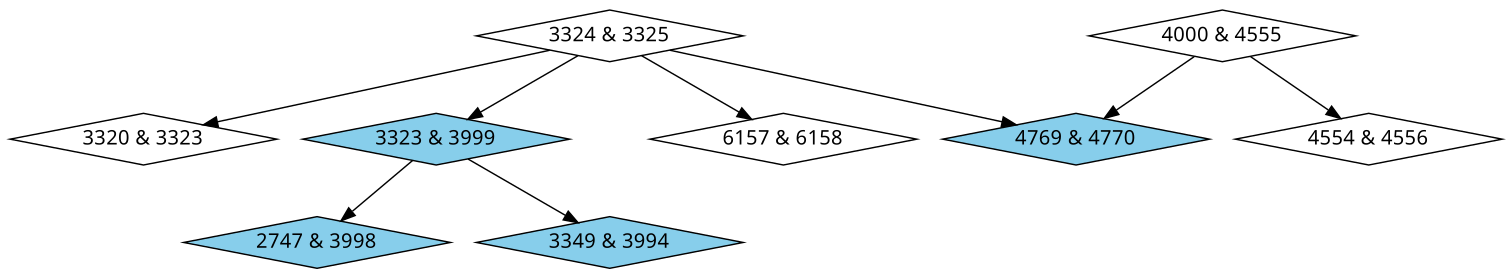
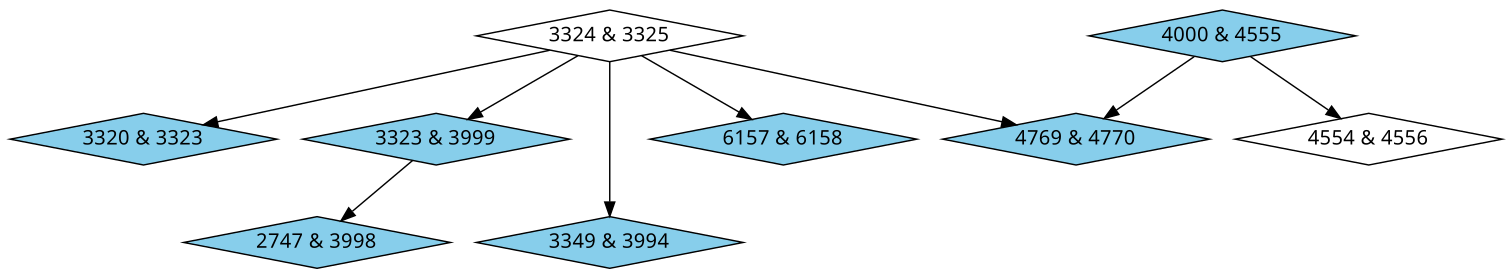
(1222, 36) -> (1222, 36)
(143, 139) -> (143, 139)
(783, 139) -> (783, 139)
(517, 187) -> (610, 132)
